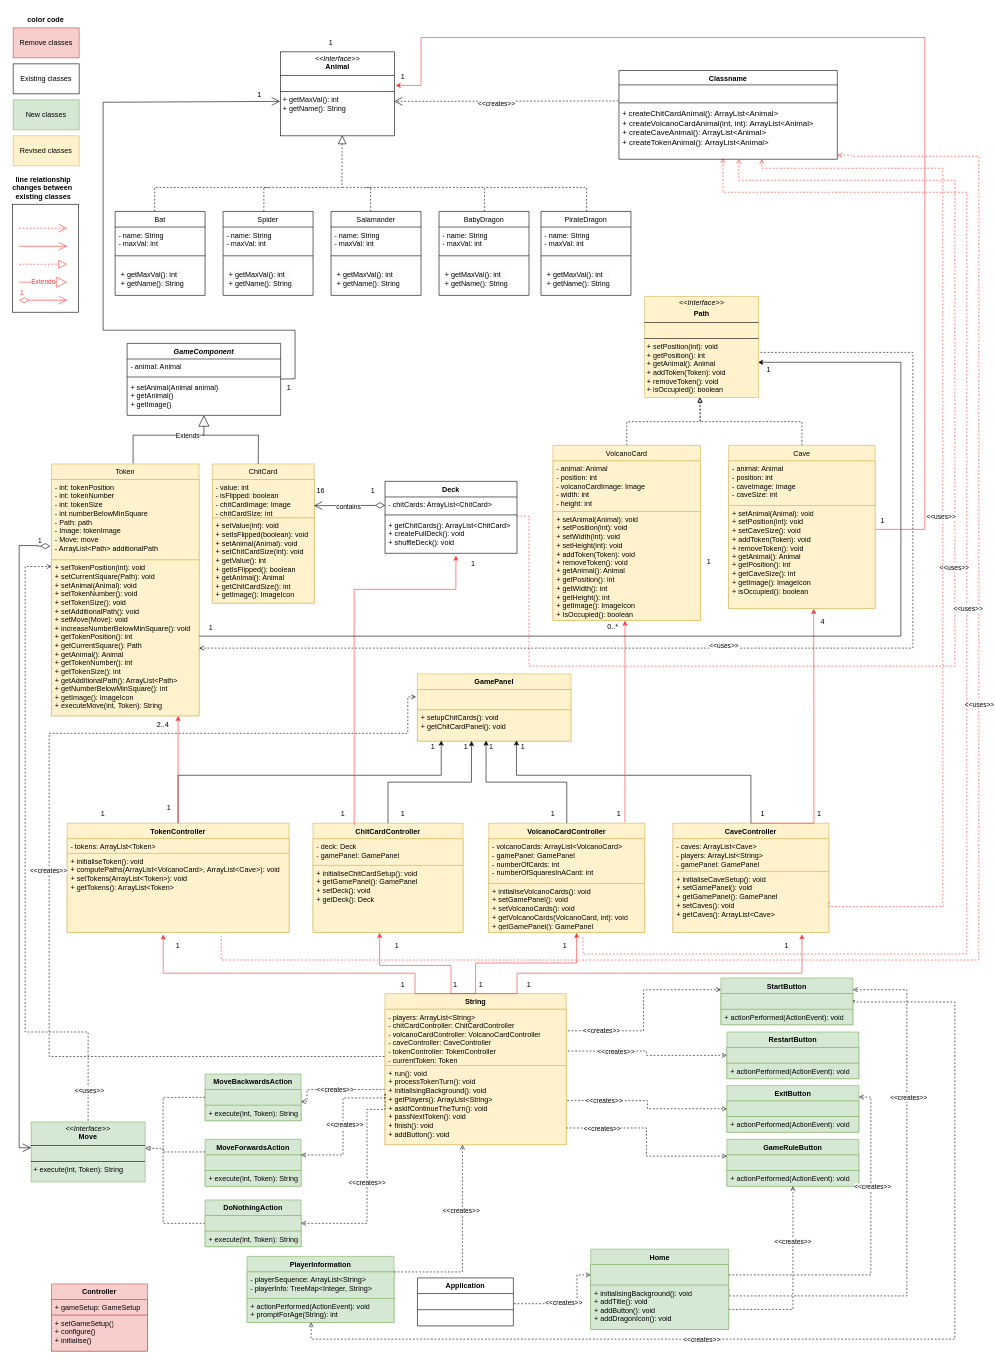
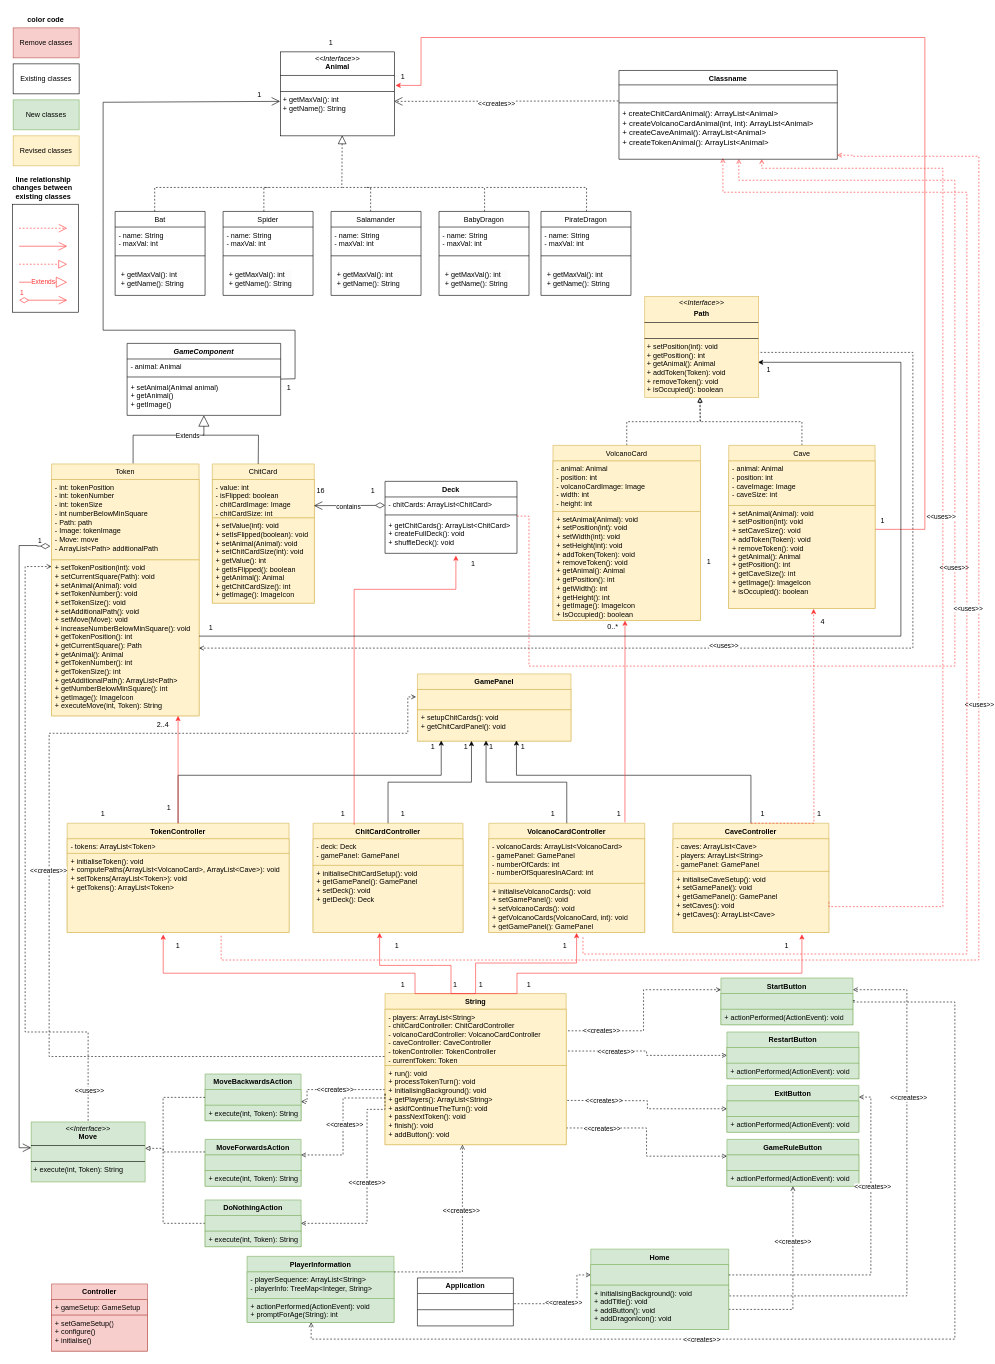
(814, 750) -> (814, 750)
